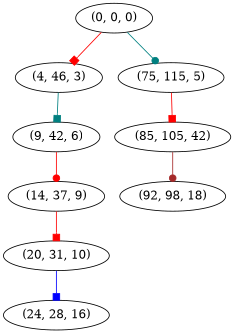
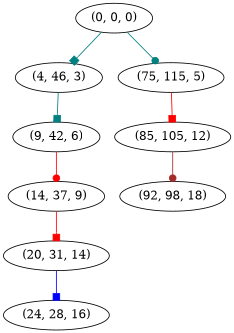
(90, 45) -> (90, 45)
(173, 137) -> (173, 137)
(56, 256) -> (56, 256)
